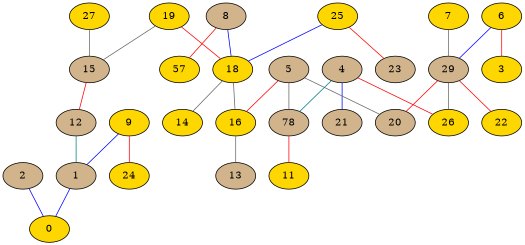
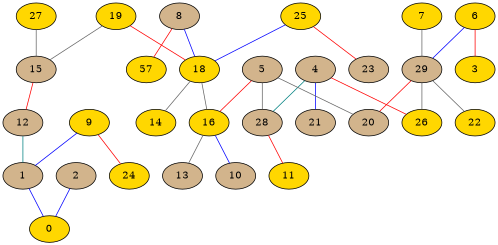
(475, 96) -> (448, 96)
(289, 123) -> (262, 123)
none -> (236, 176)
